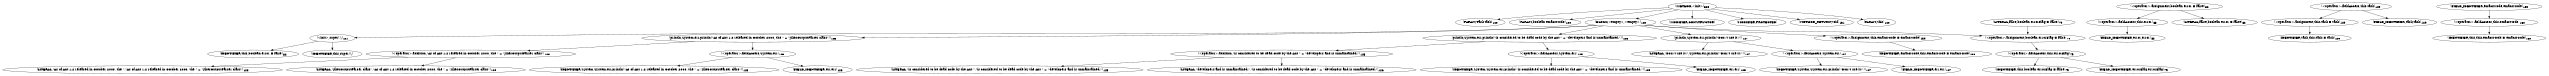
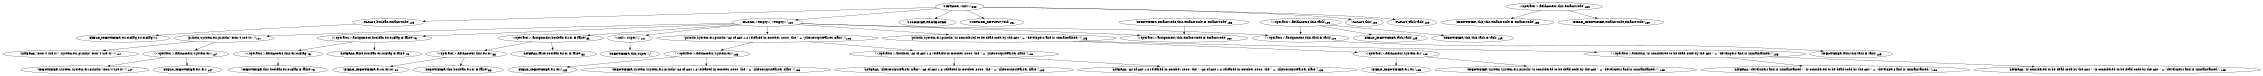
(2489, 13) -> (1581, 14)
(1692, 22) -> none
none -> (1033, 29)
(2028, 29) -> (374, 45)
none -> (664, 30)
none -> (1473, 38)
(295, 46) -> (463, 61)
(1901, 46) -> (1184, 29)
(2086, 62) -> (257, 29)
(2166, 69) -> (156, 38)
